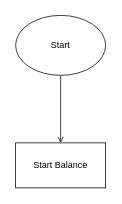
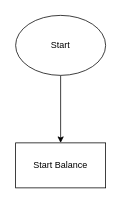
(60, 137) -> (60, 136)
